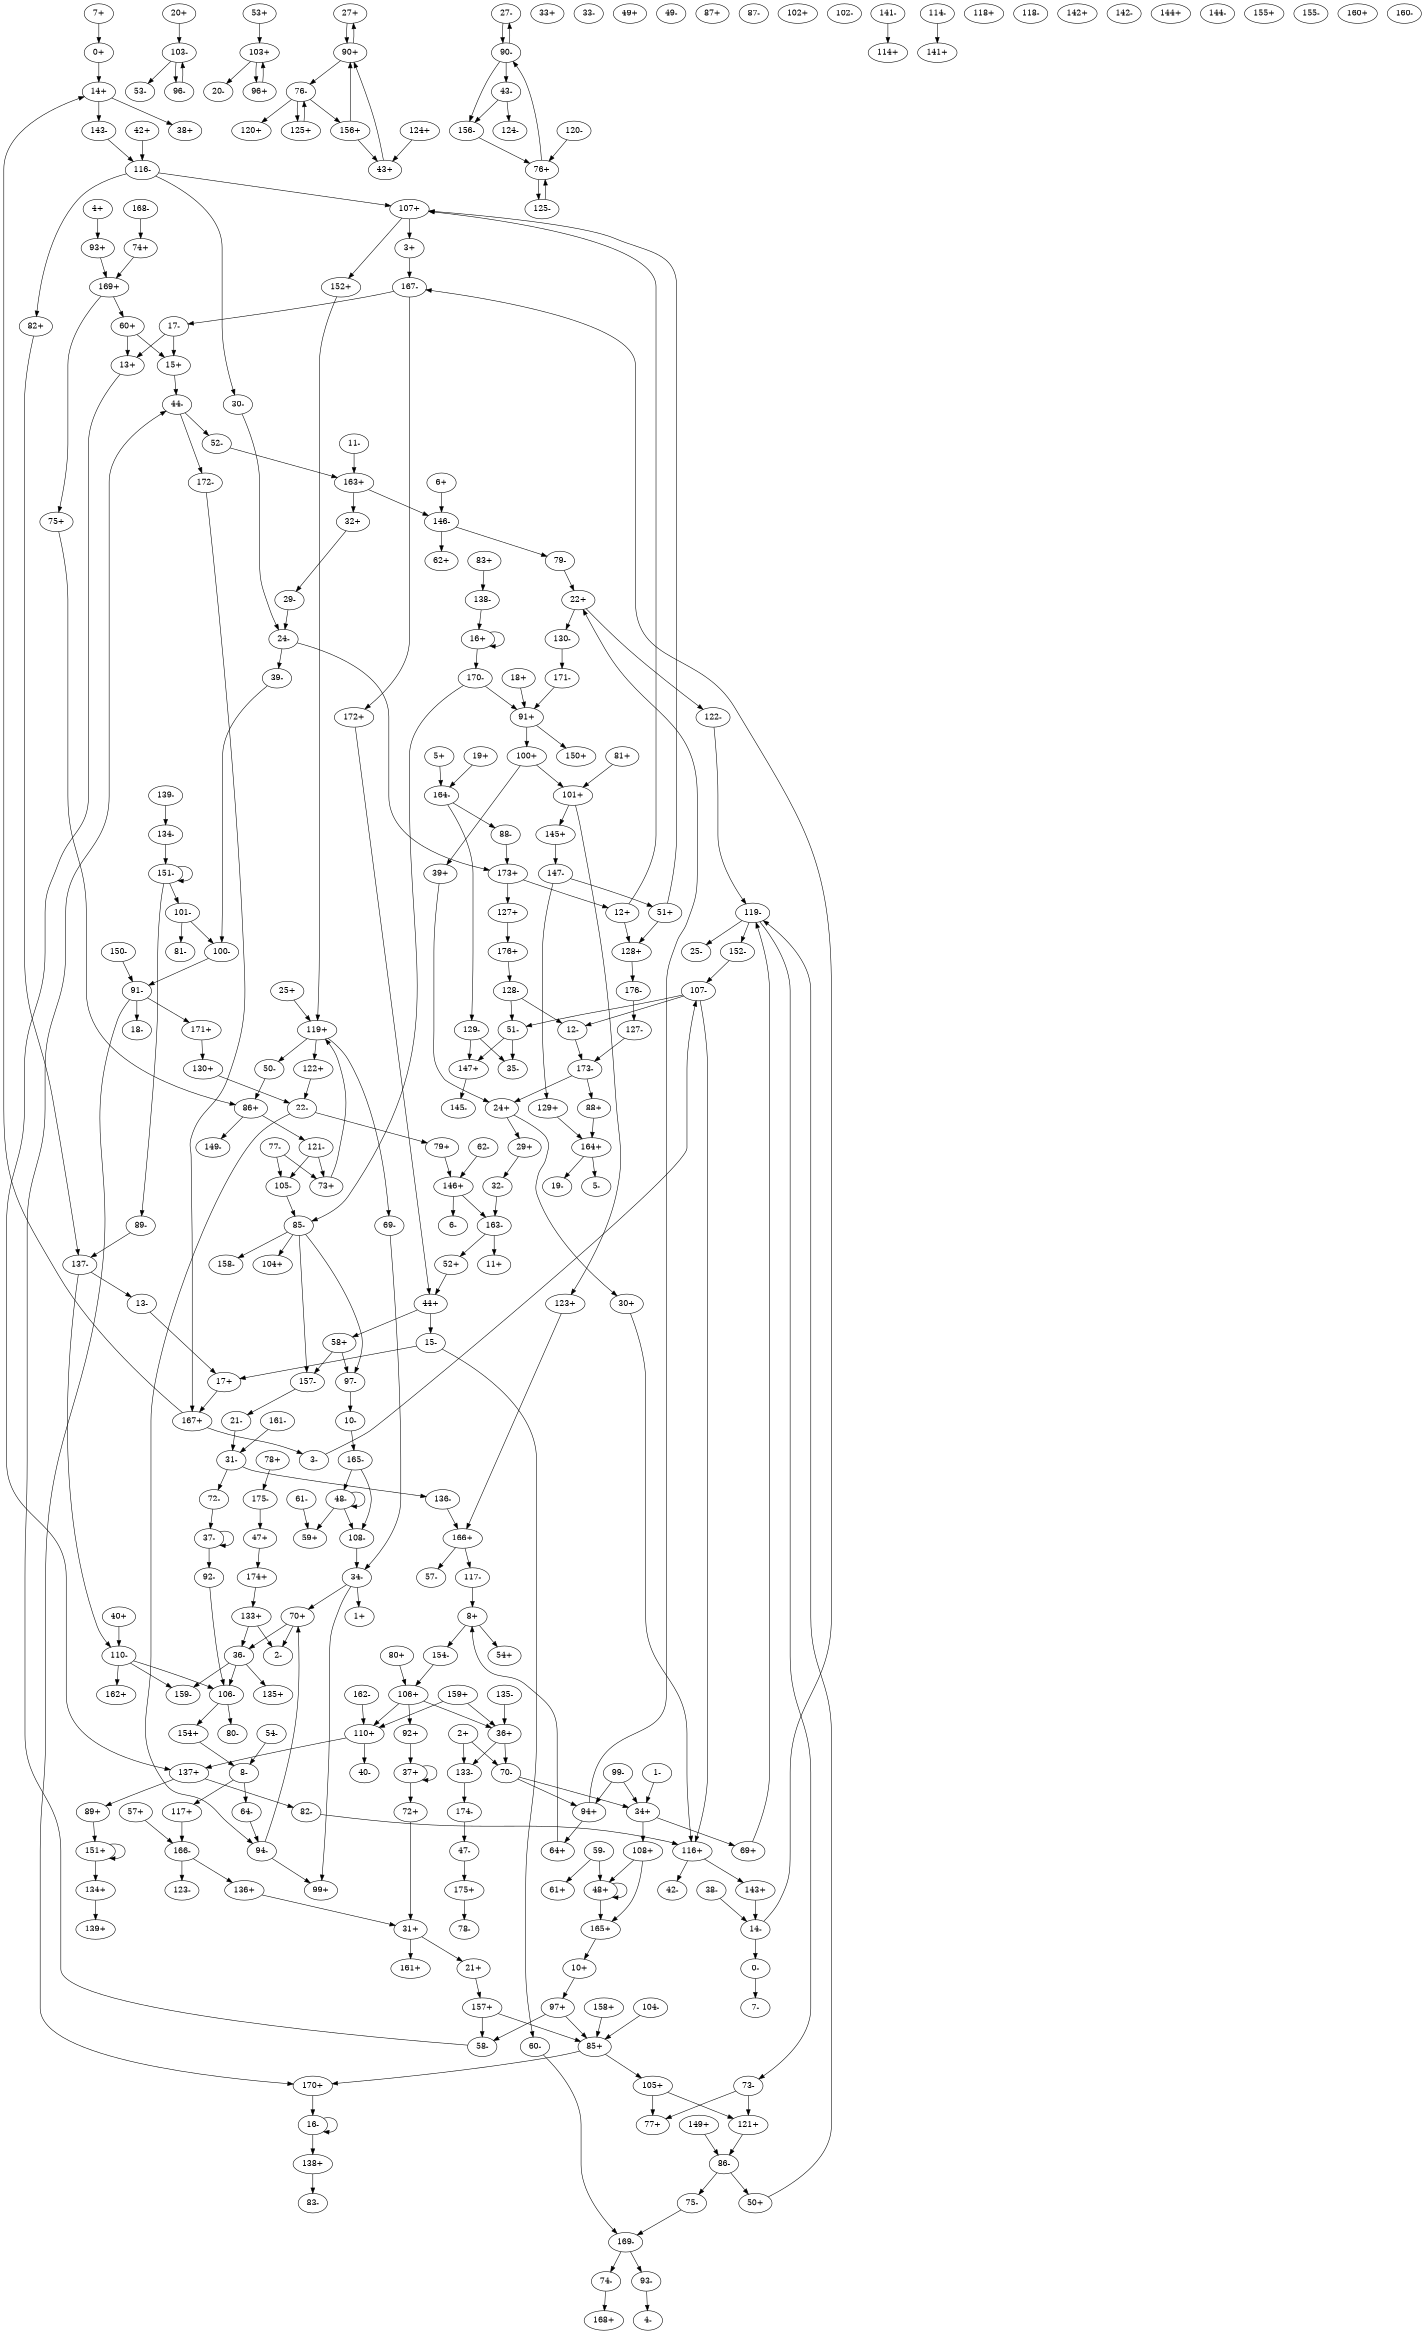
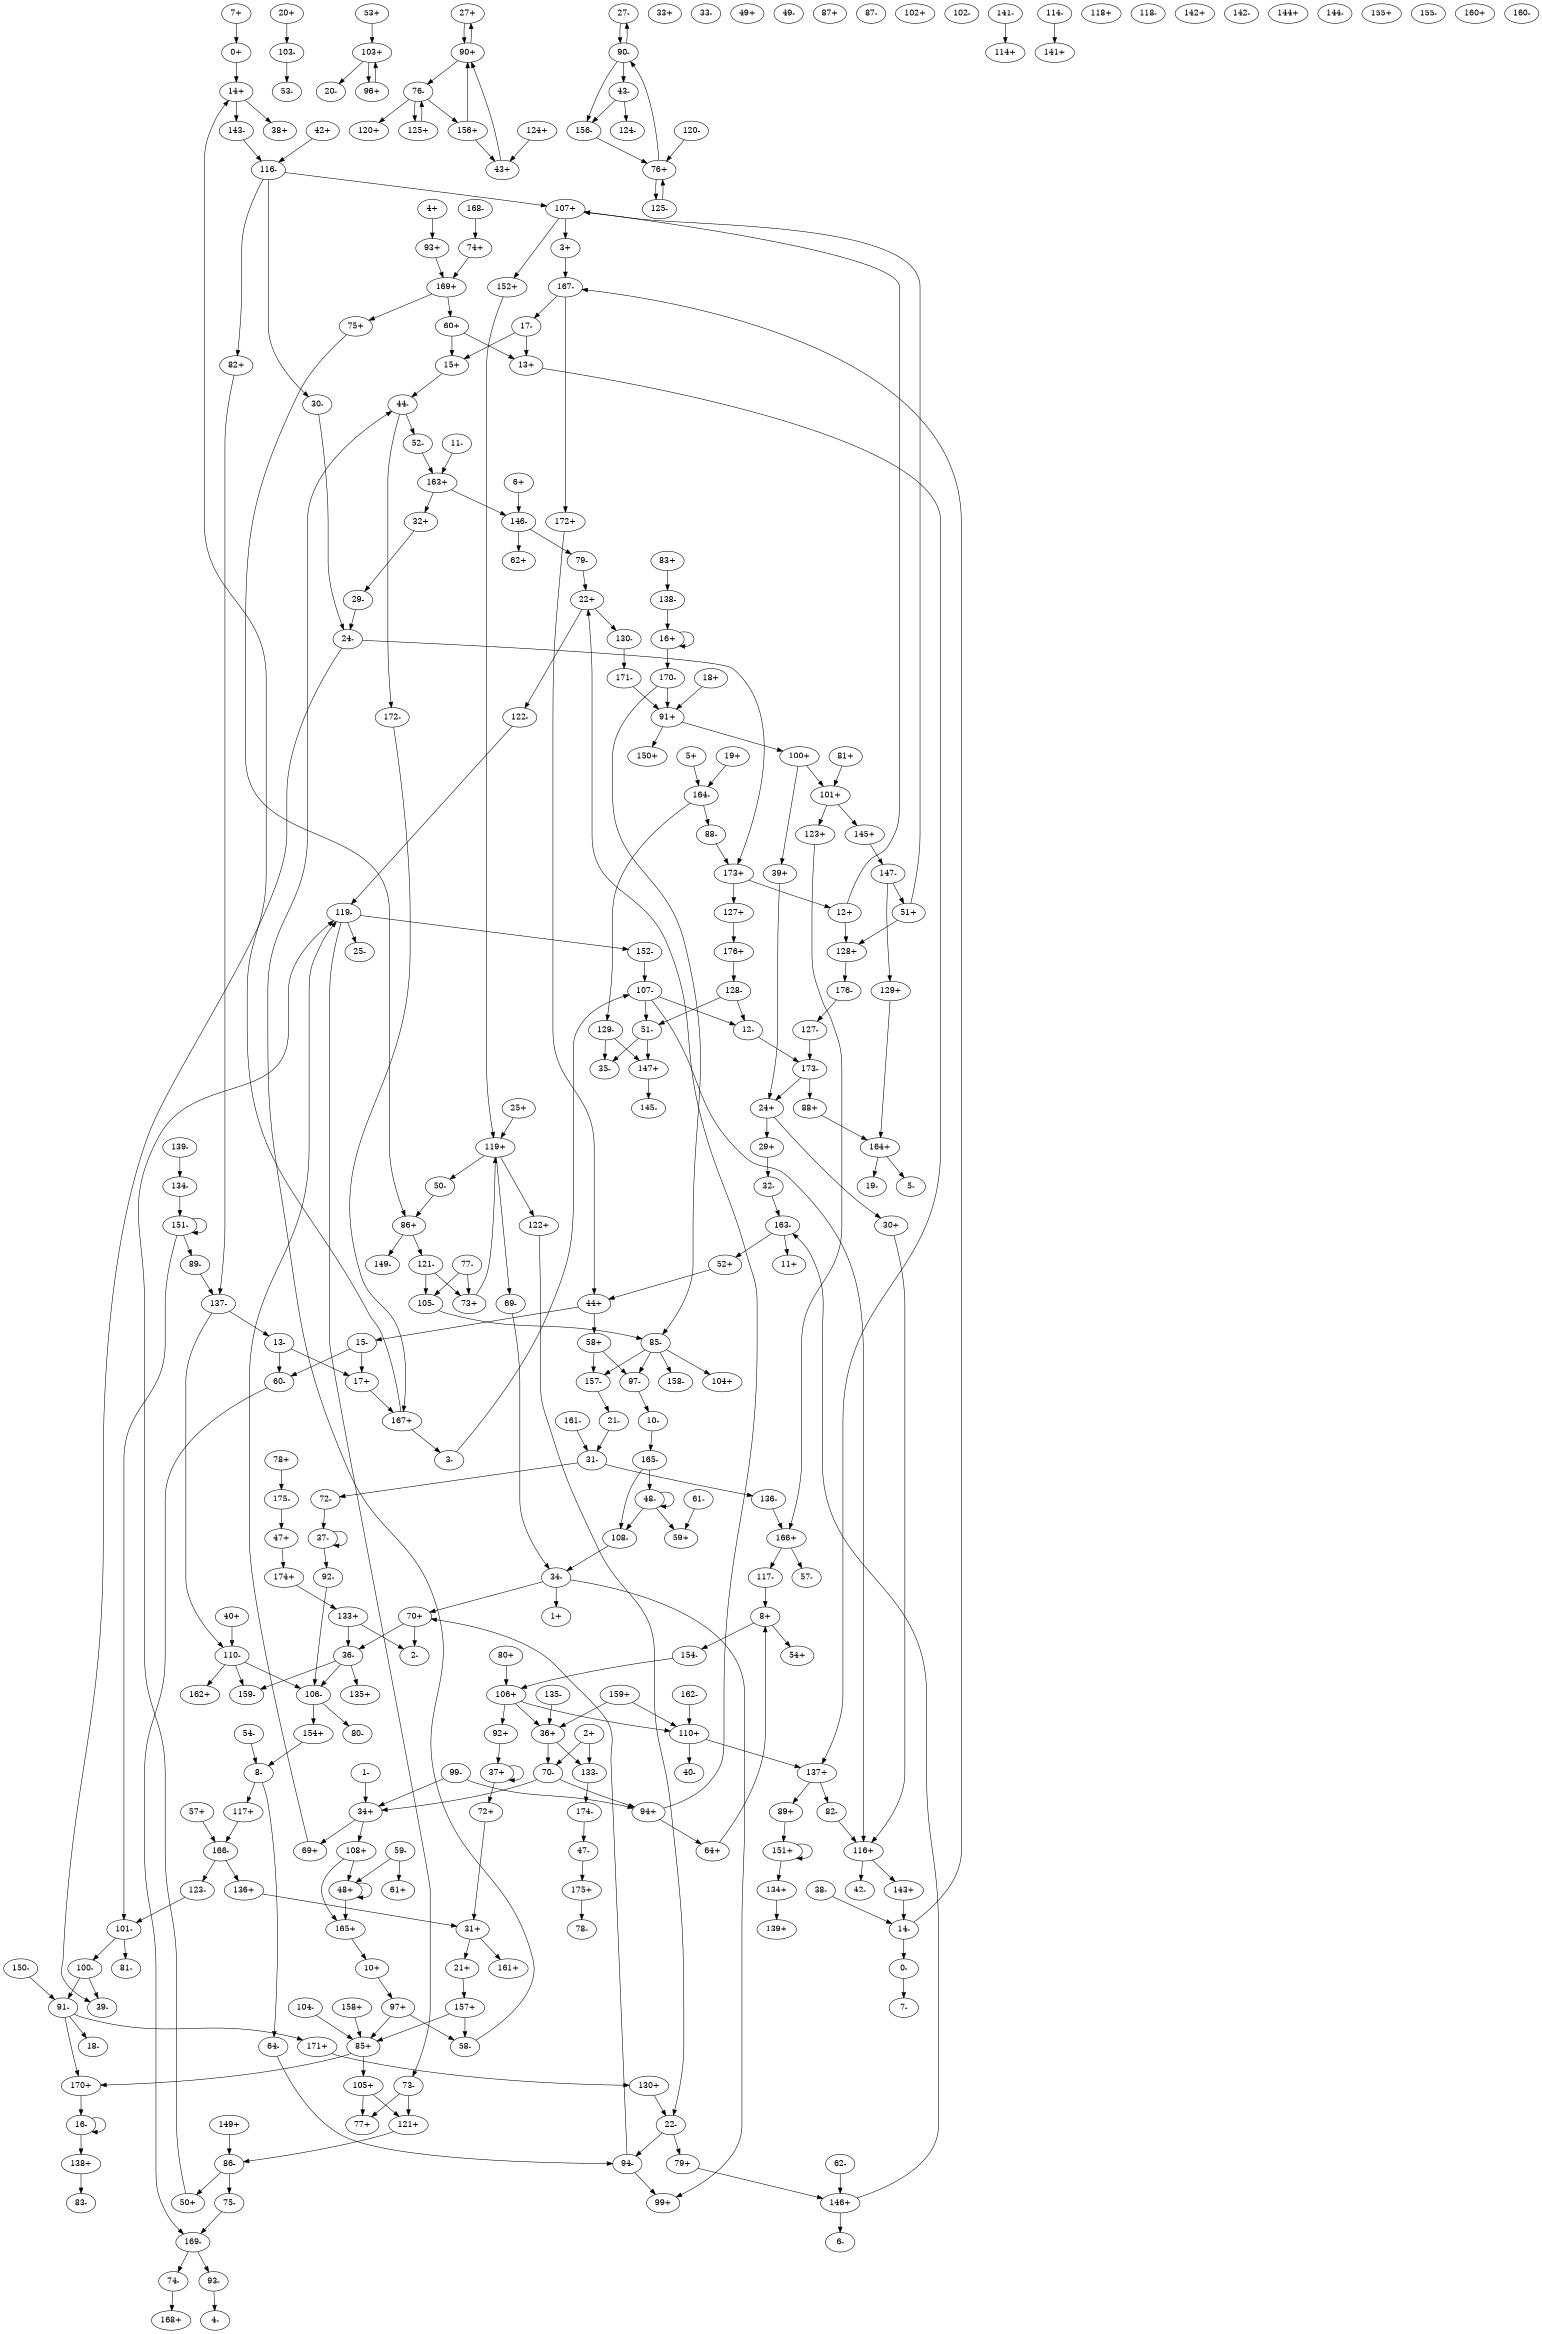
(179, 92) -> none
(223, 804) -> (92, 1986)
none -> (279, 1360)
none -> (163, 1909)
